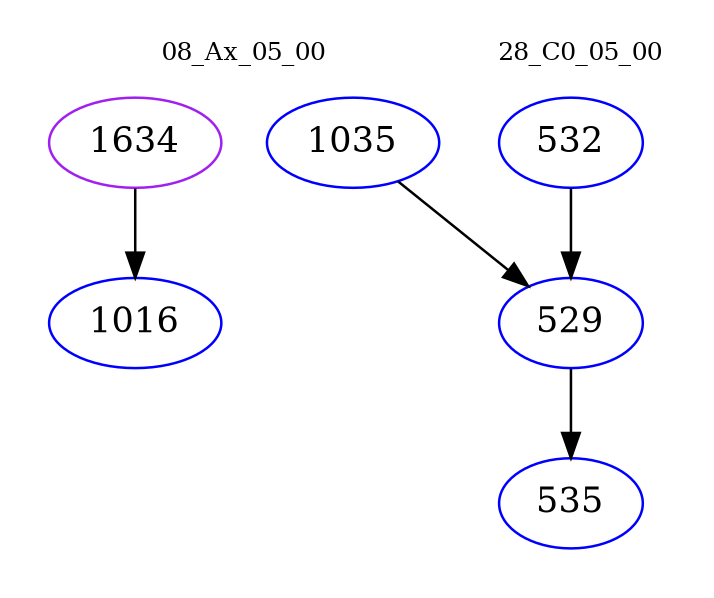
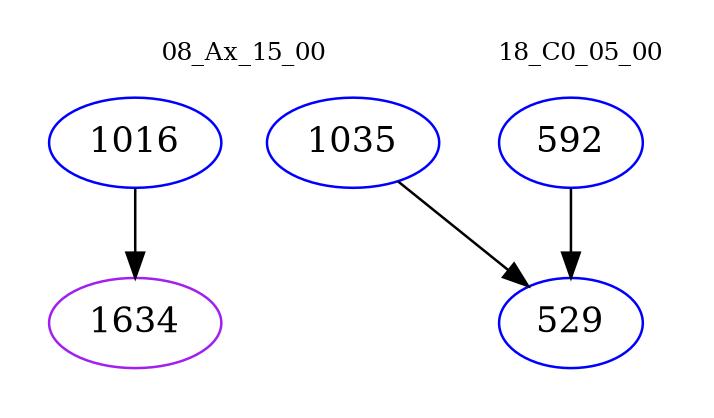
(244, 54) -> (244, 54)
(581, 54) -> (581, 54)
(571, 143) -> (571, 143)
(135, 221) -> (135, 221)
(571, 503) -> none
